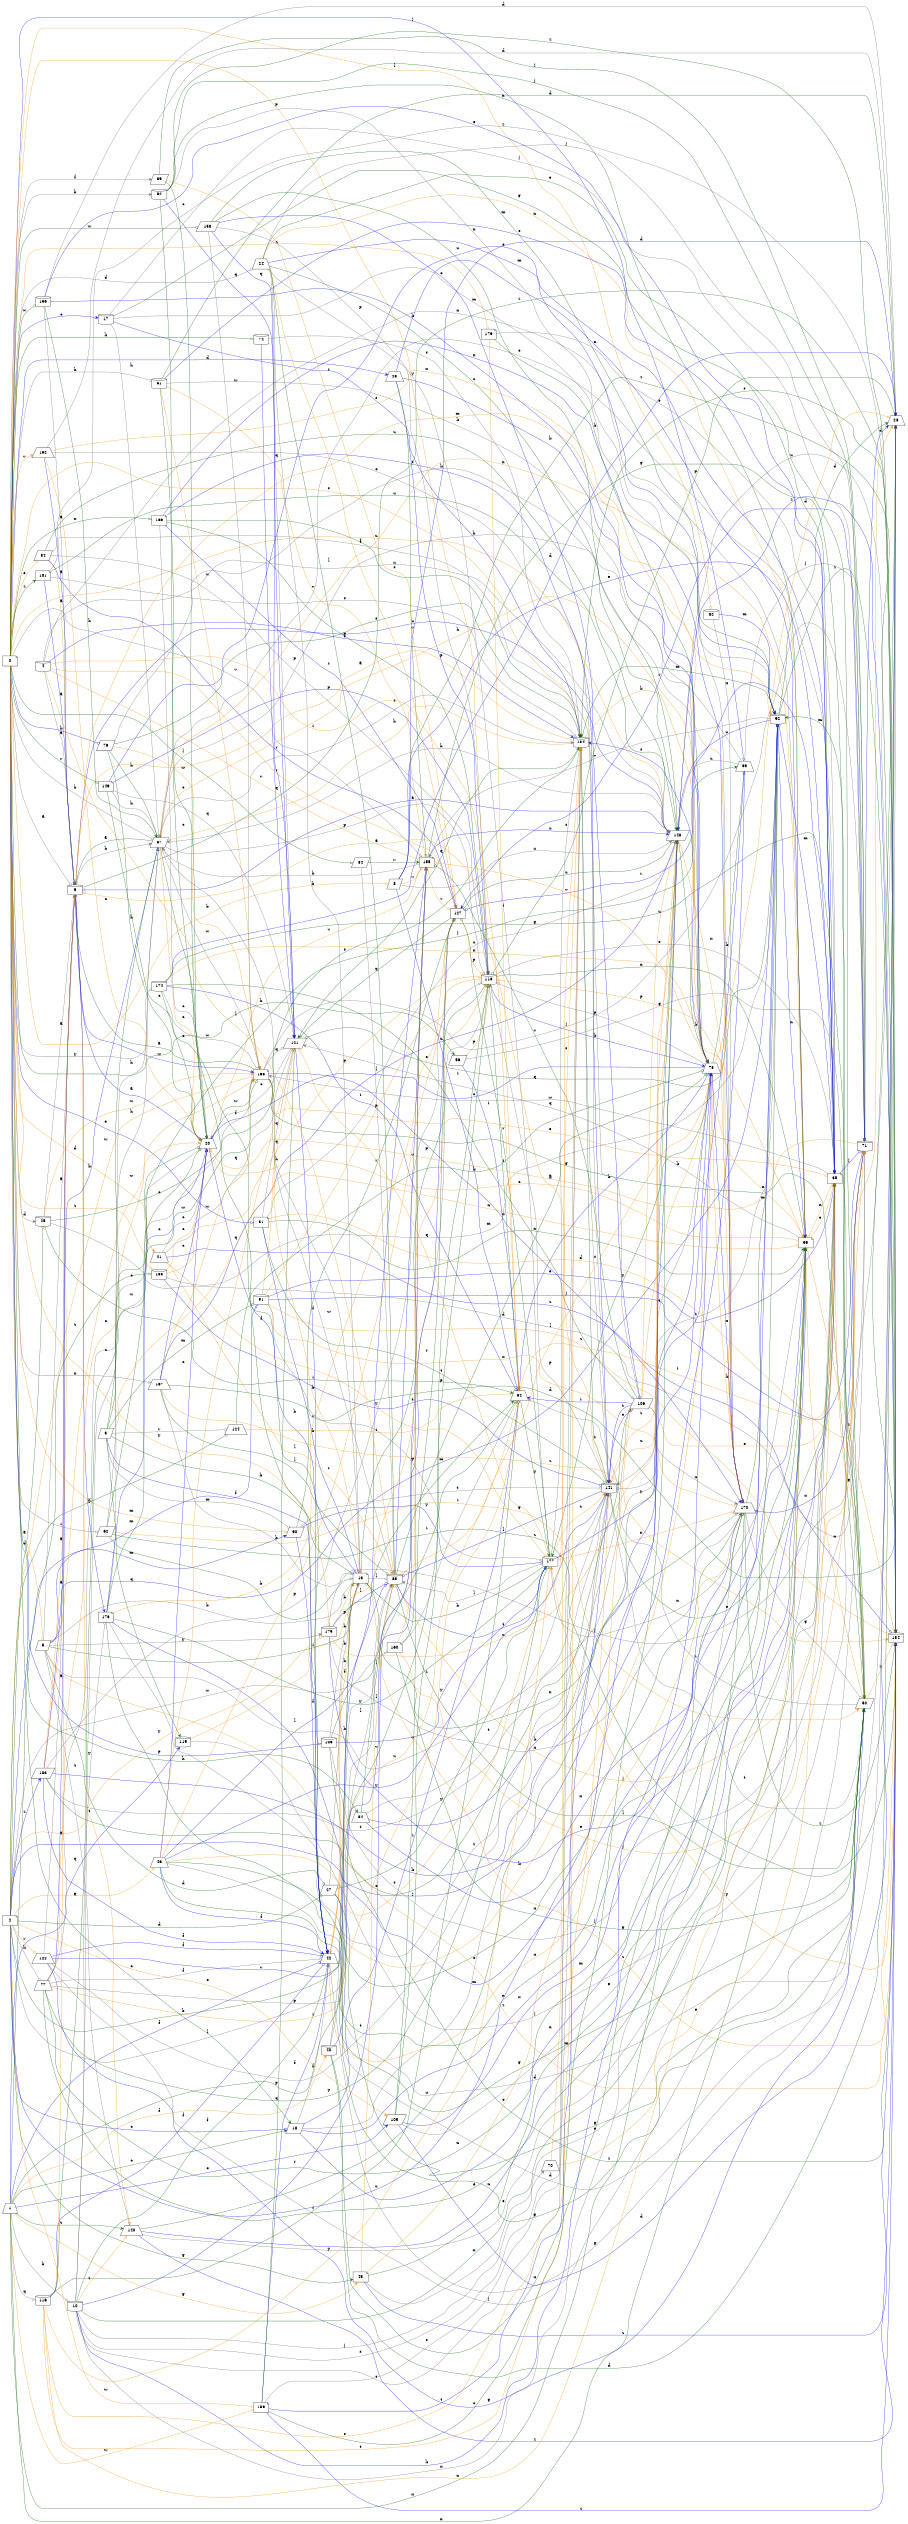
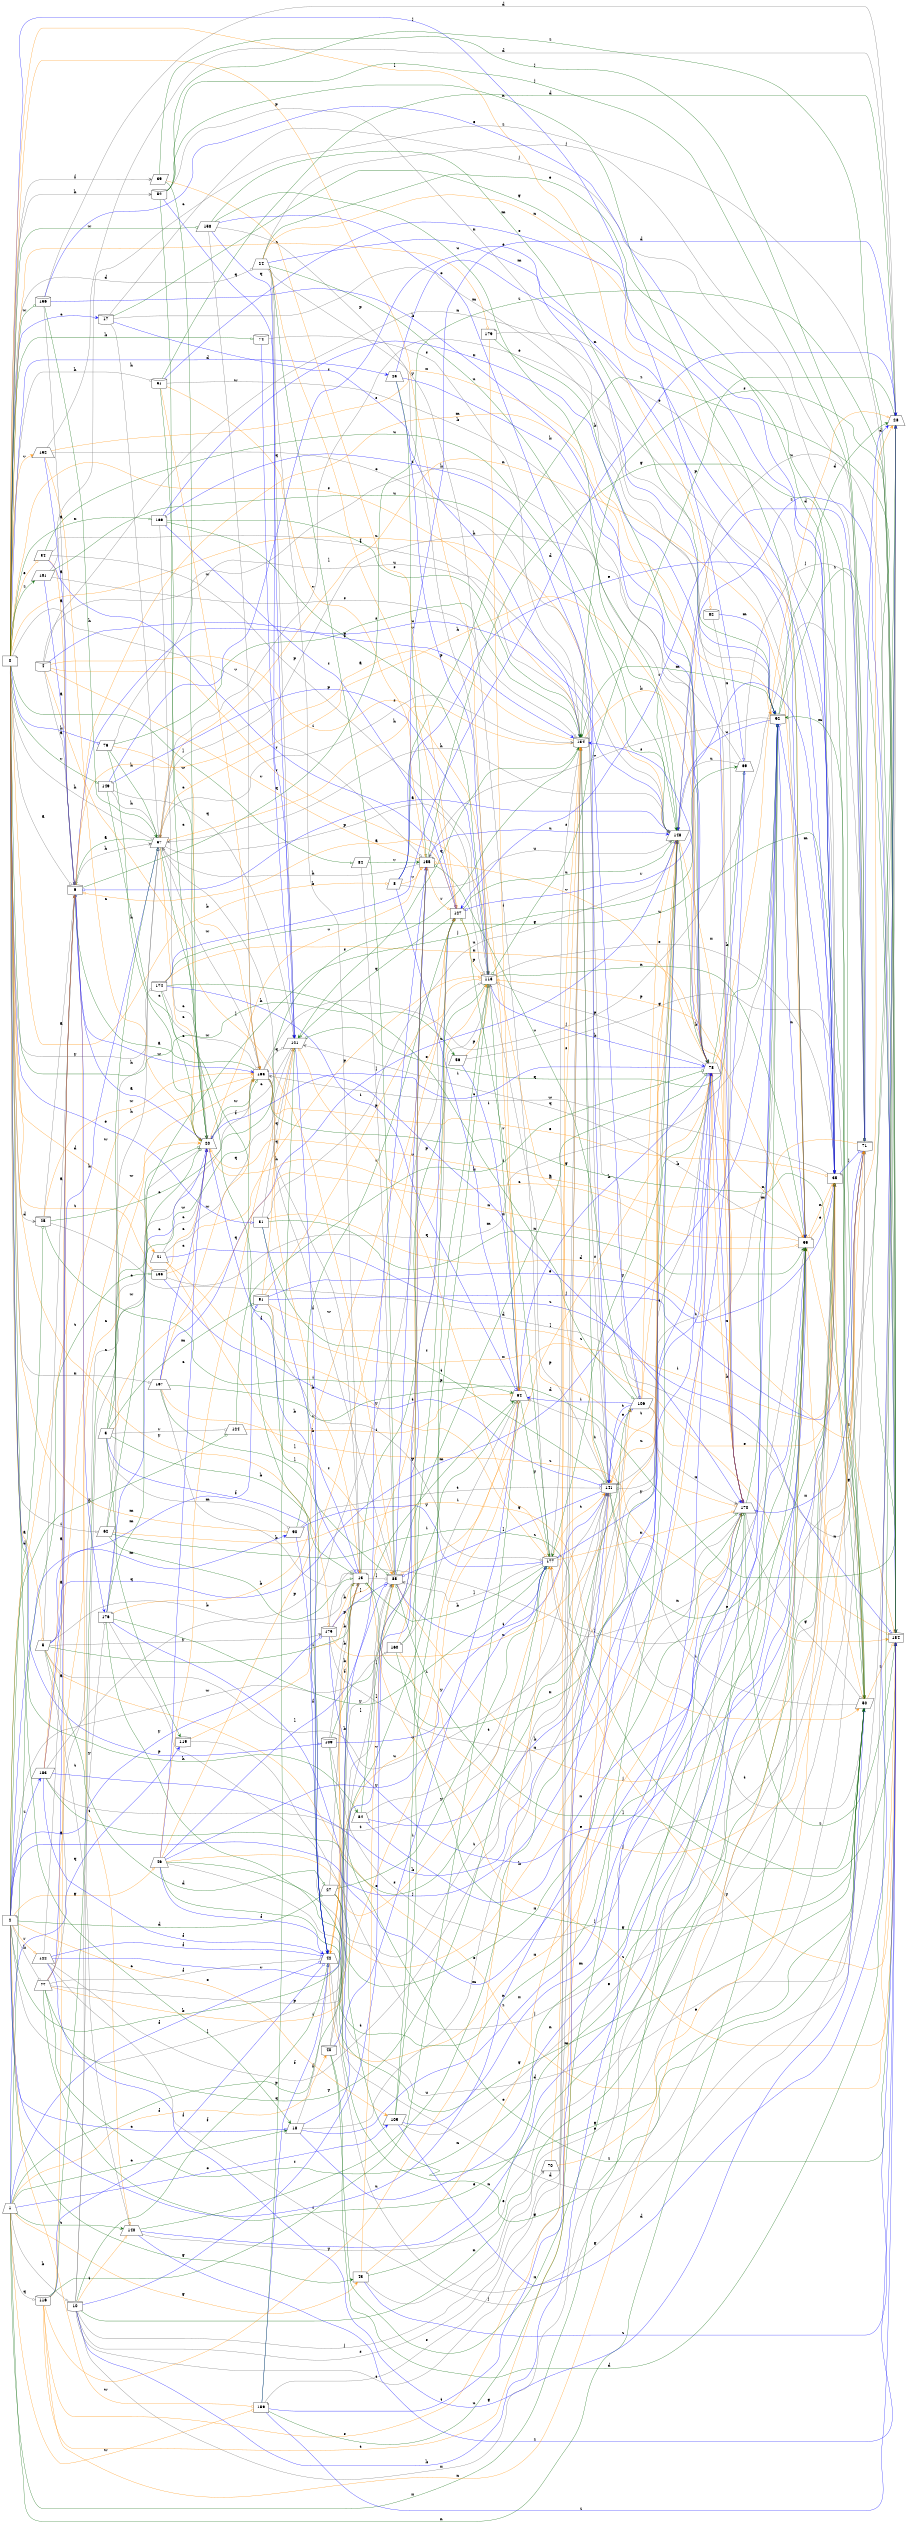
(43, 576) -> (43, 576)
(132, 1760) -> (132, 1760)
